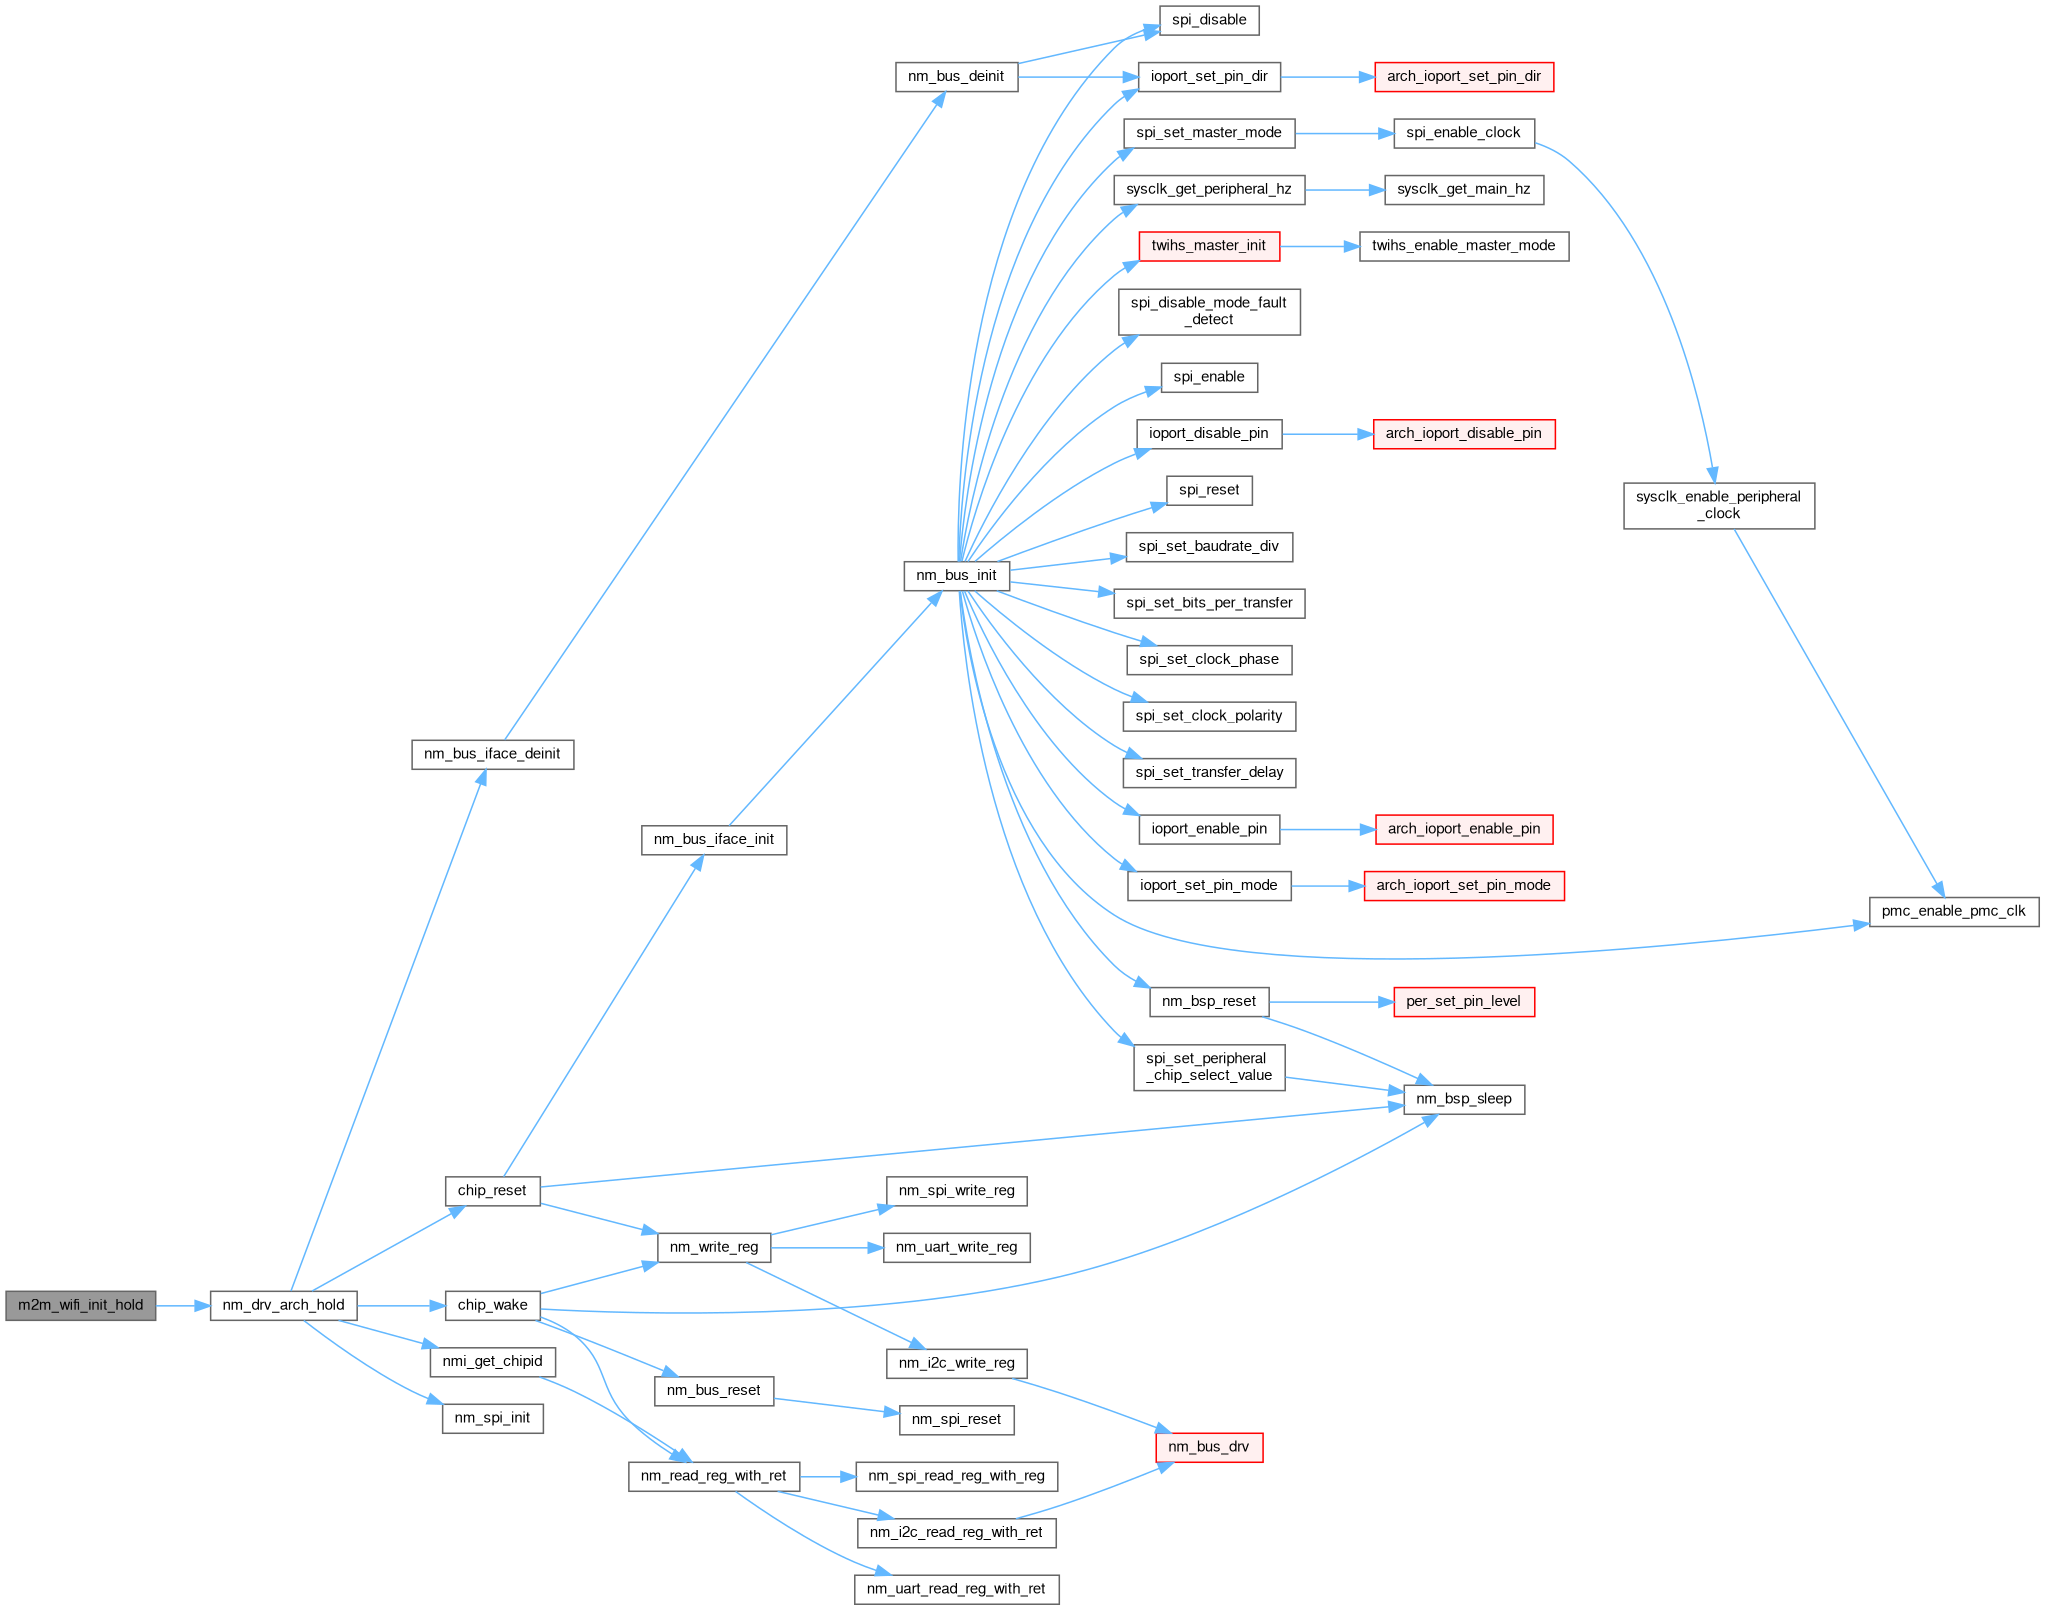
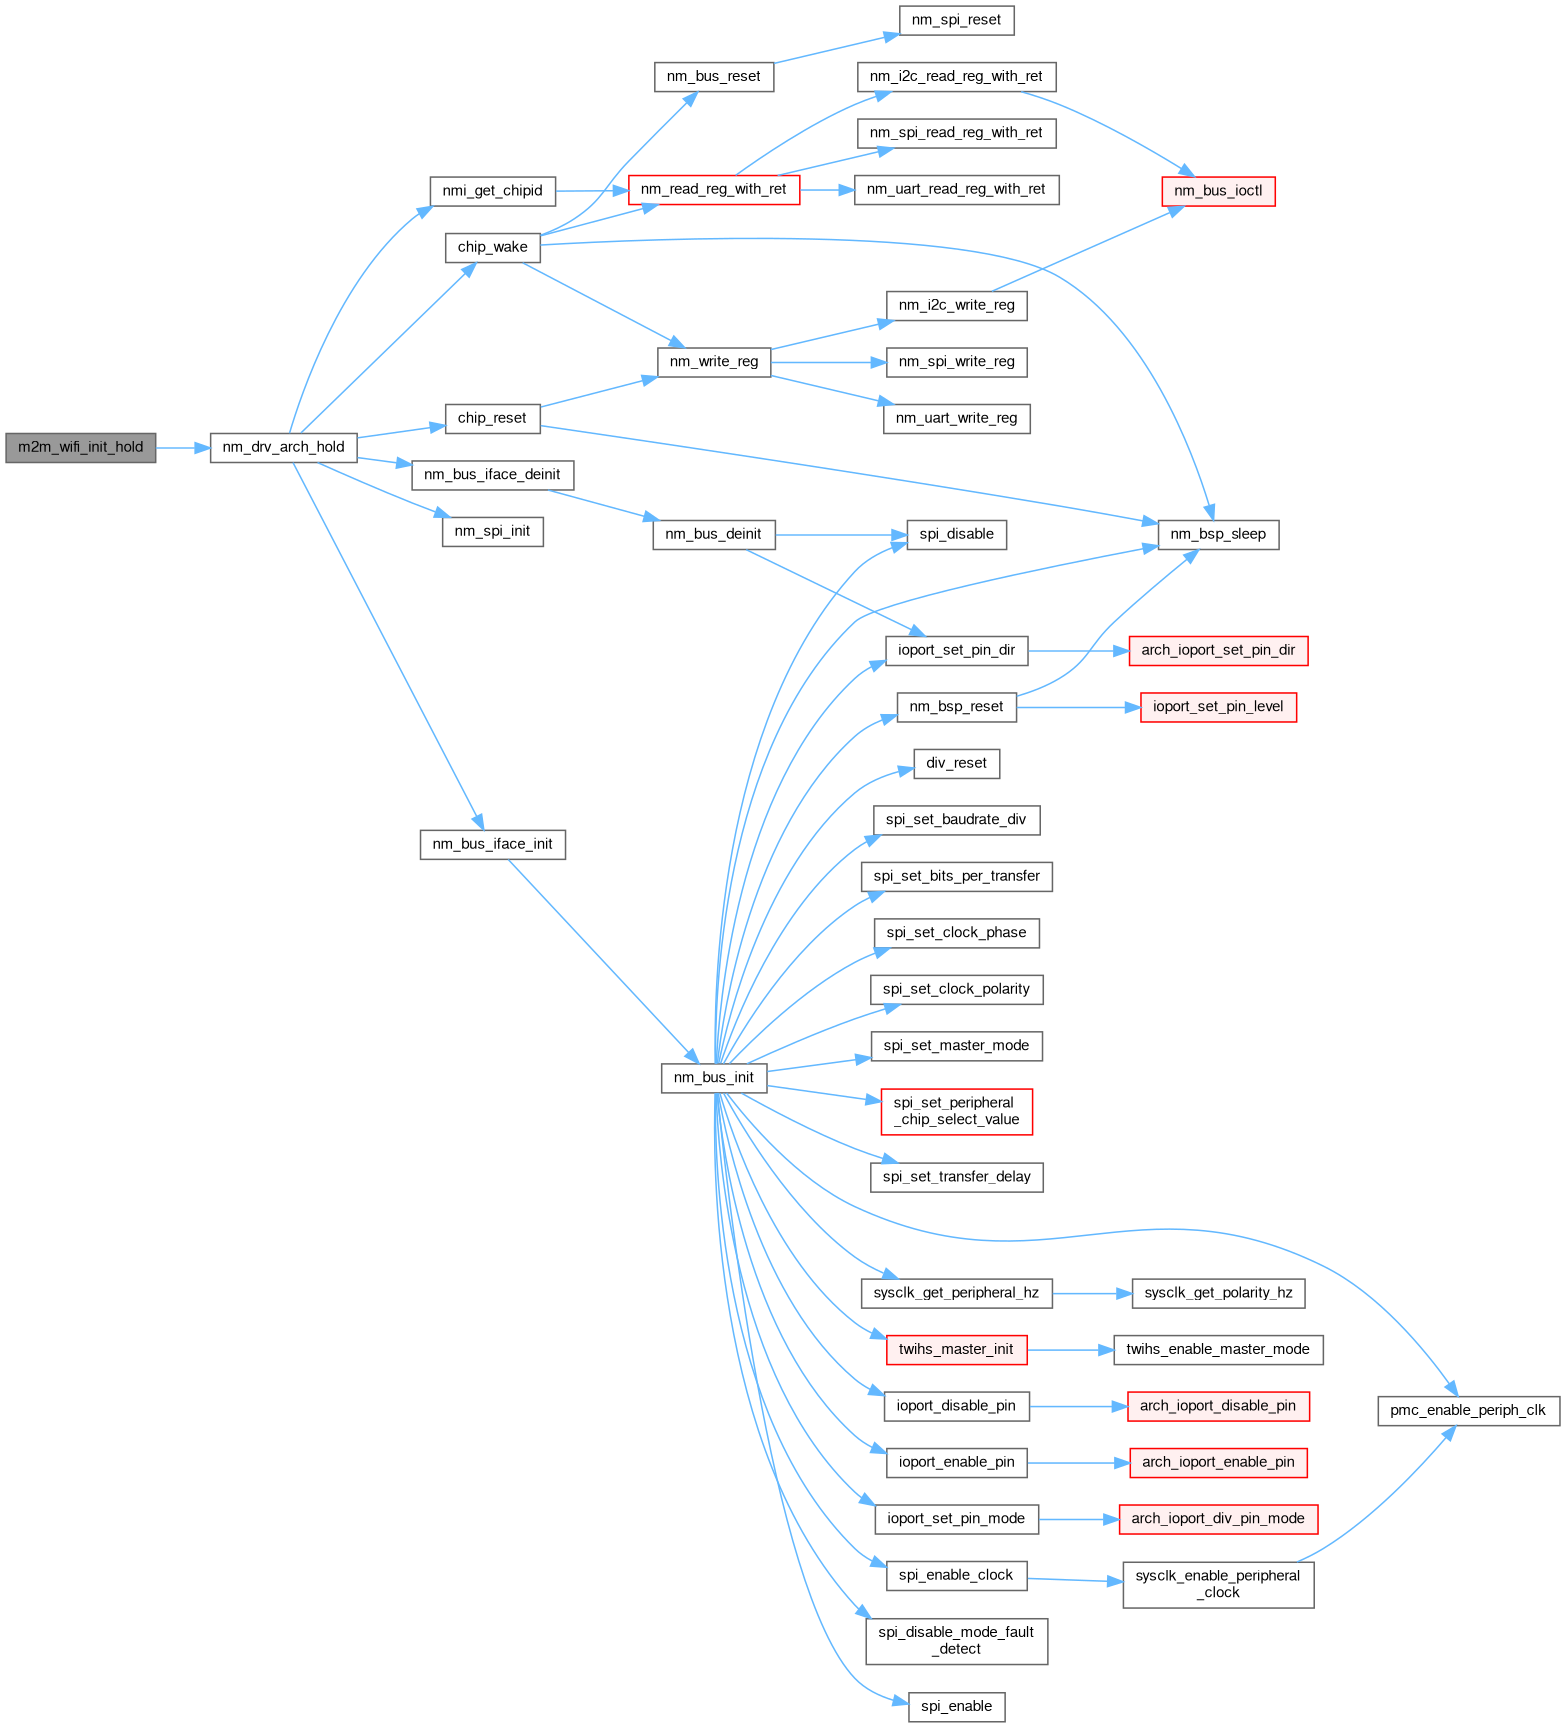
(1337, 134) -> (781, 1441)
(1465, 190) -> (1219, 1294)
(1210, 491) -> (957, 764)
(1465, 886) -> (1219, 1520)
(1955, 912) -> (1469, 1411)
(1465, 1002) -> (1219, 707)
(600, 1022) -> (385, 639)
(1210, 1068) -> (957, 1112)
(1337, 1084) -> (801, 691)
(1210, 1448) -> (1219, 192)
(714, 1477) -> (714, 190)
(957, 1477) -> (957, 134)
